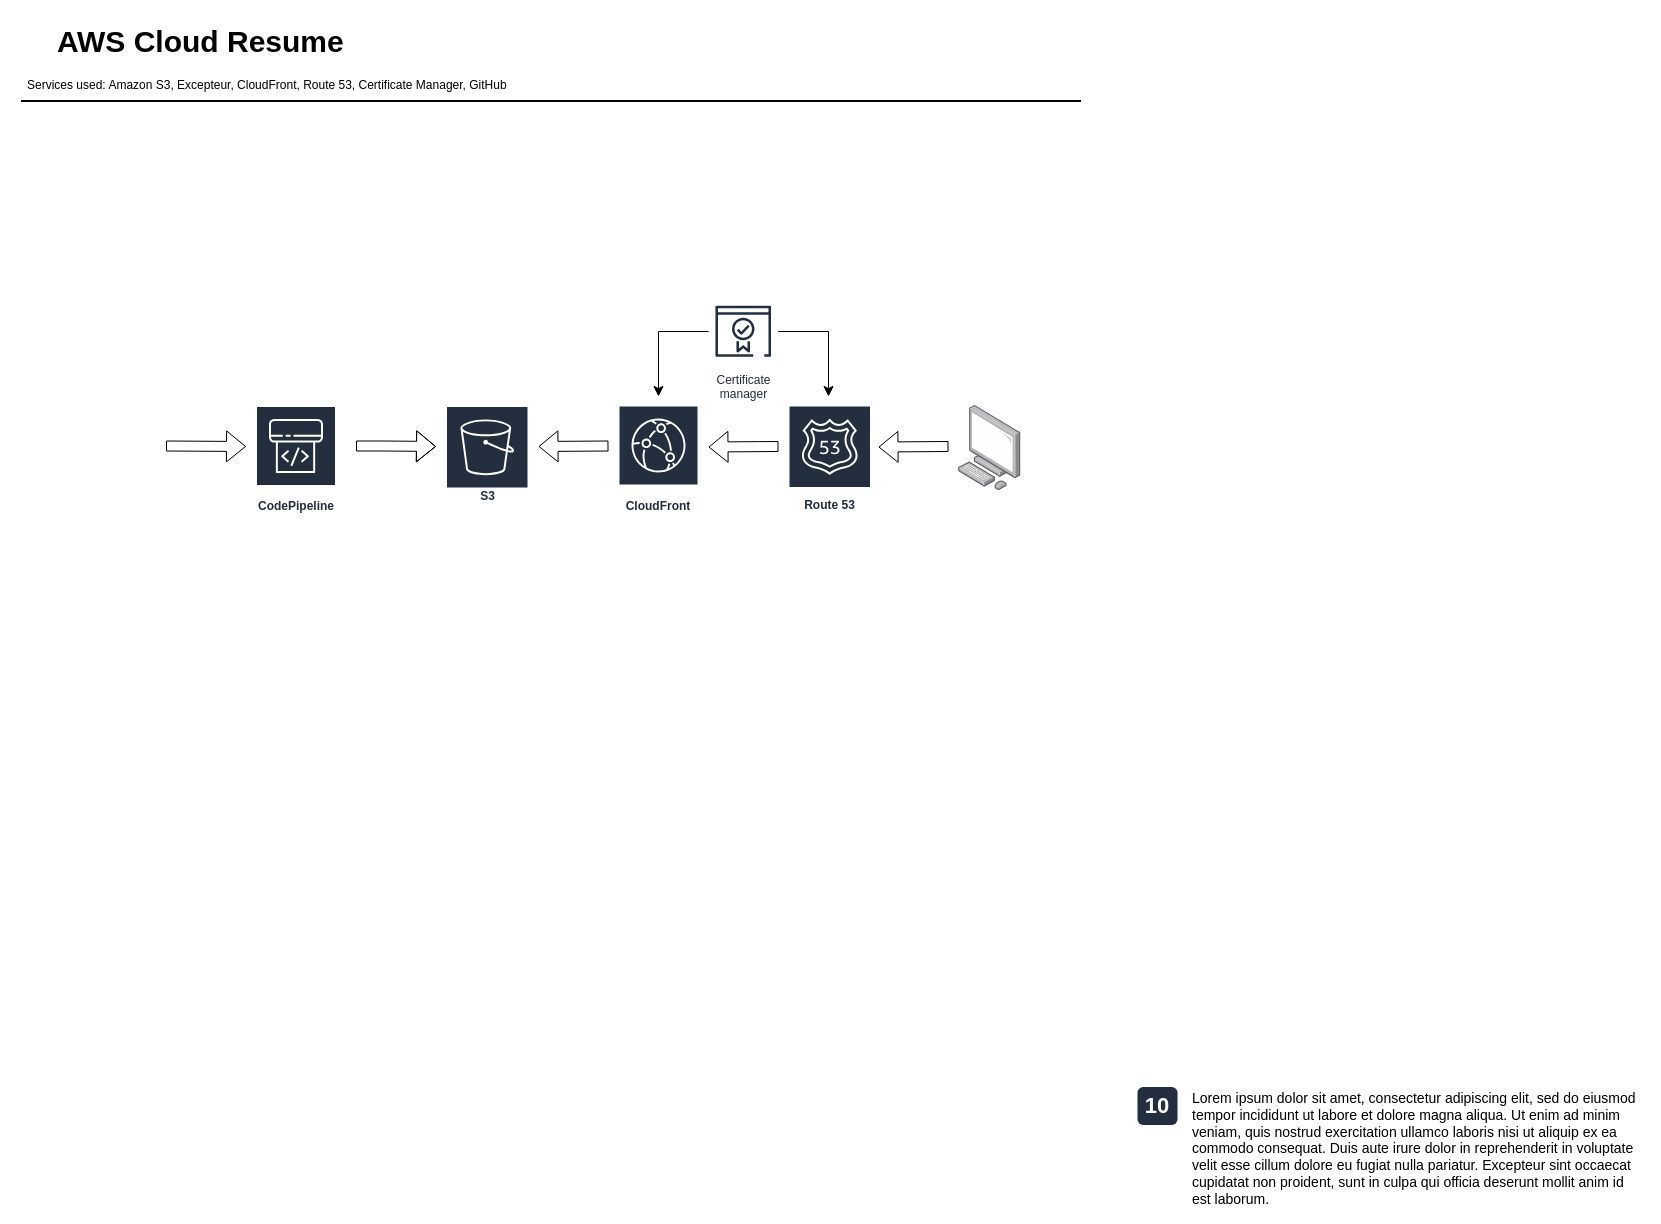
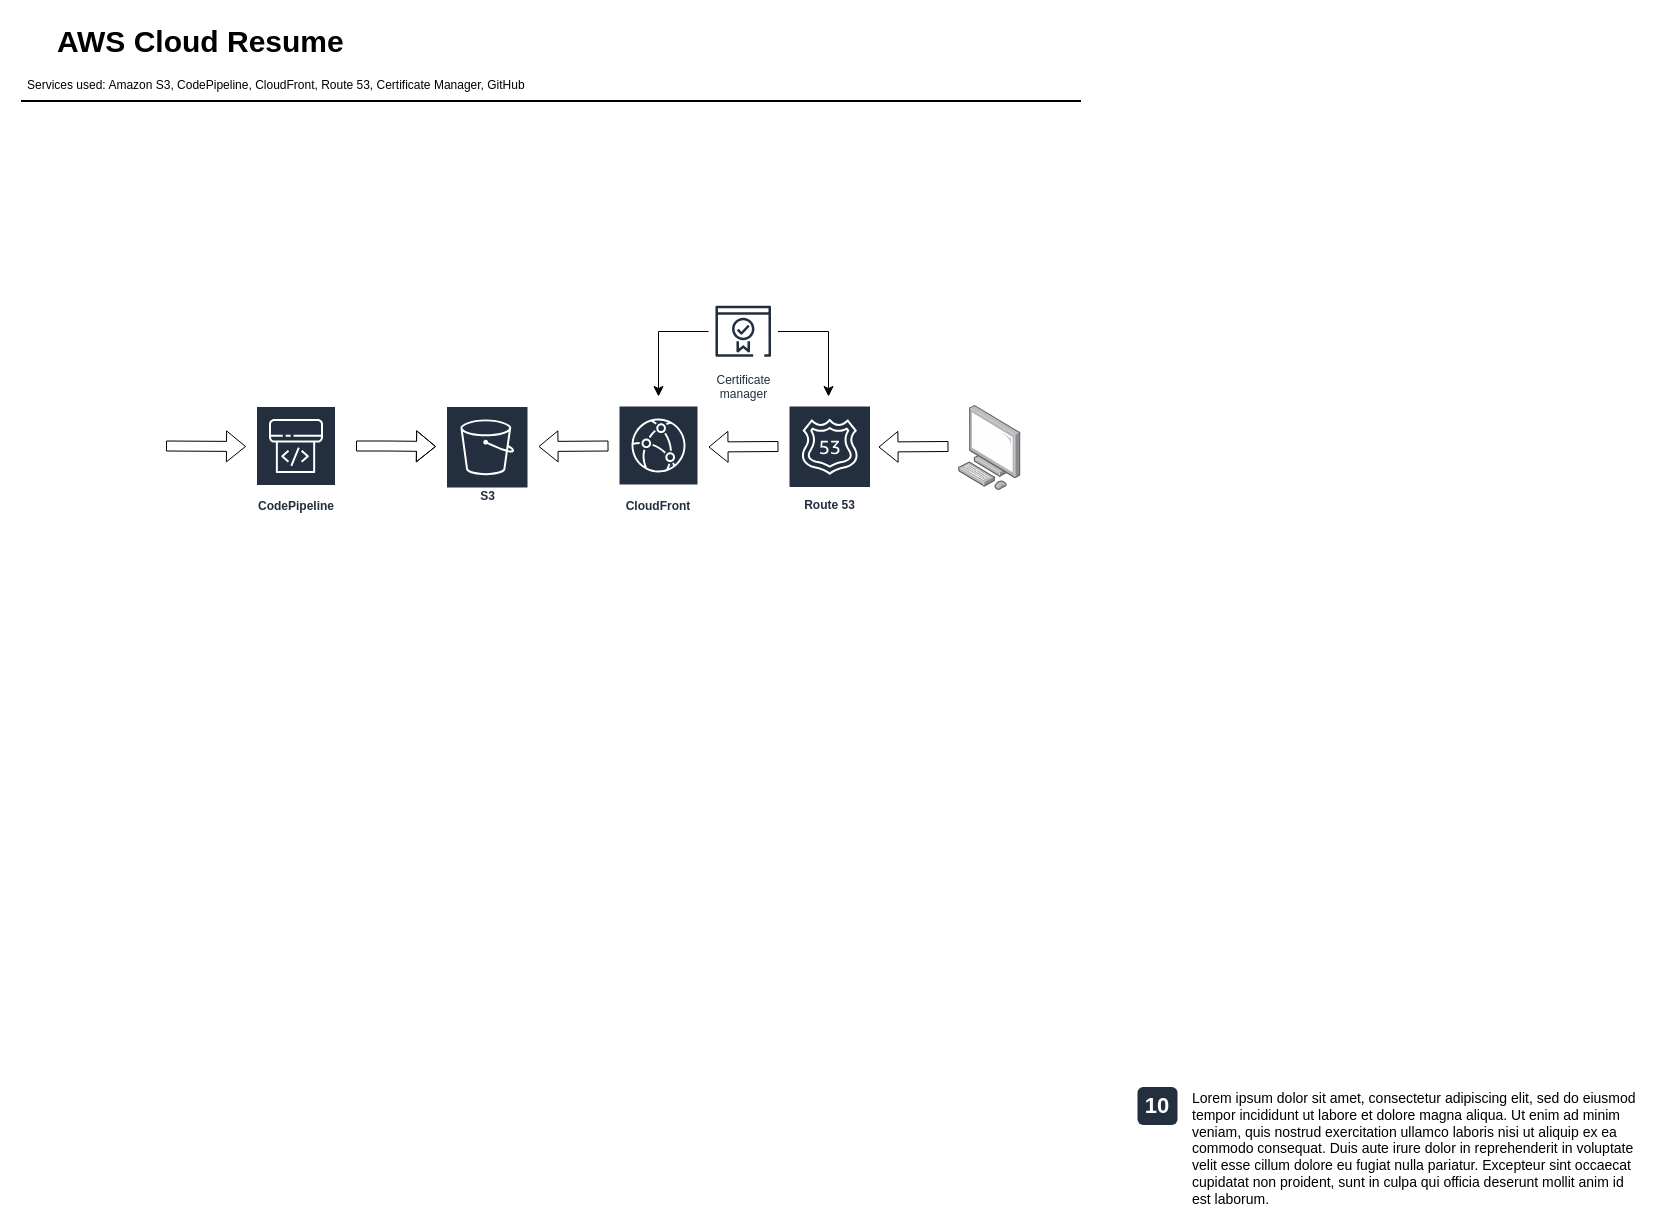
(369, 84) -> (376, 84)
